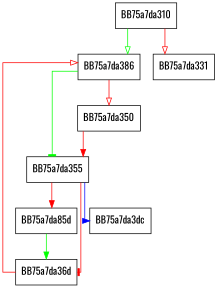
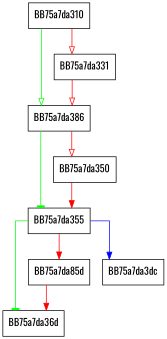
(3, 140) -> (72, 89)
(81, 228) -> (15, 258)
(46, 243) -> (46, 294)
